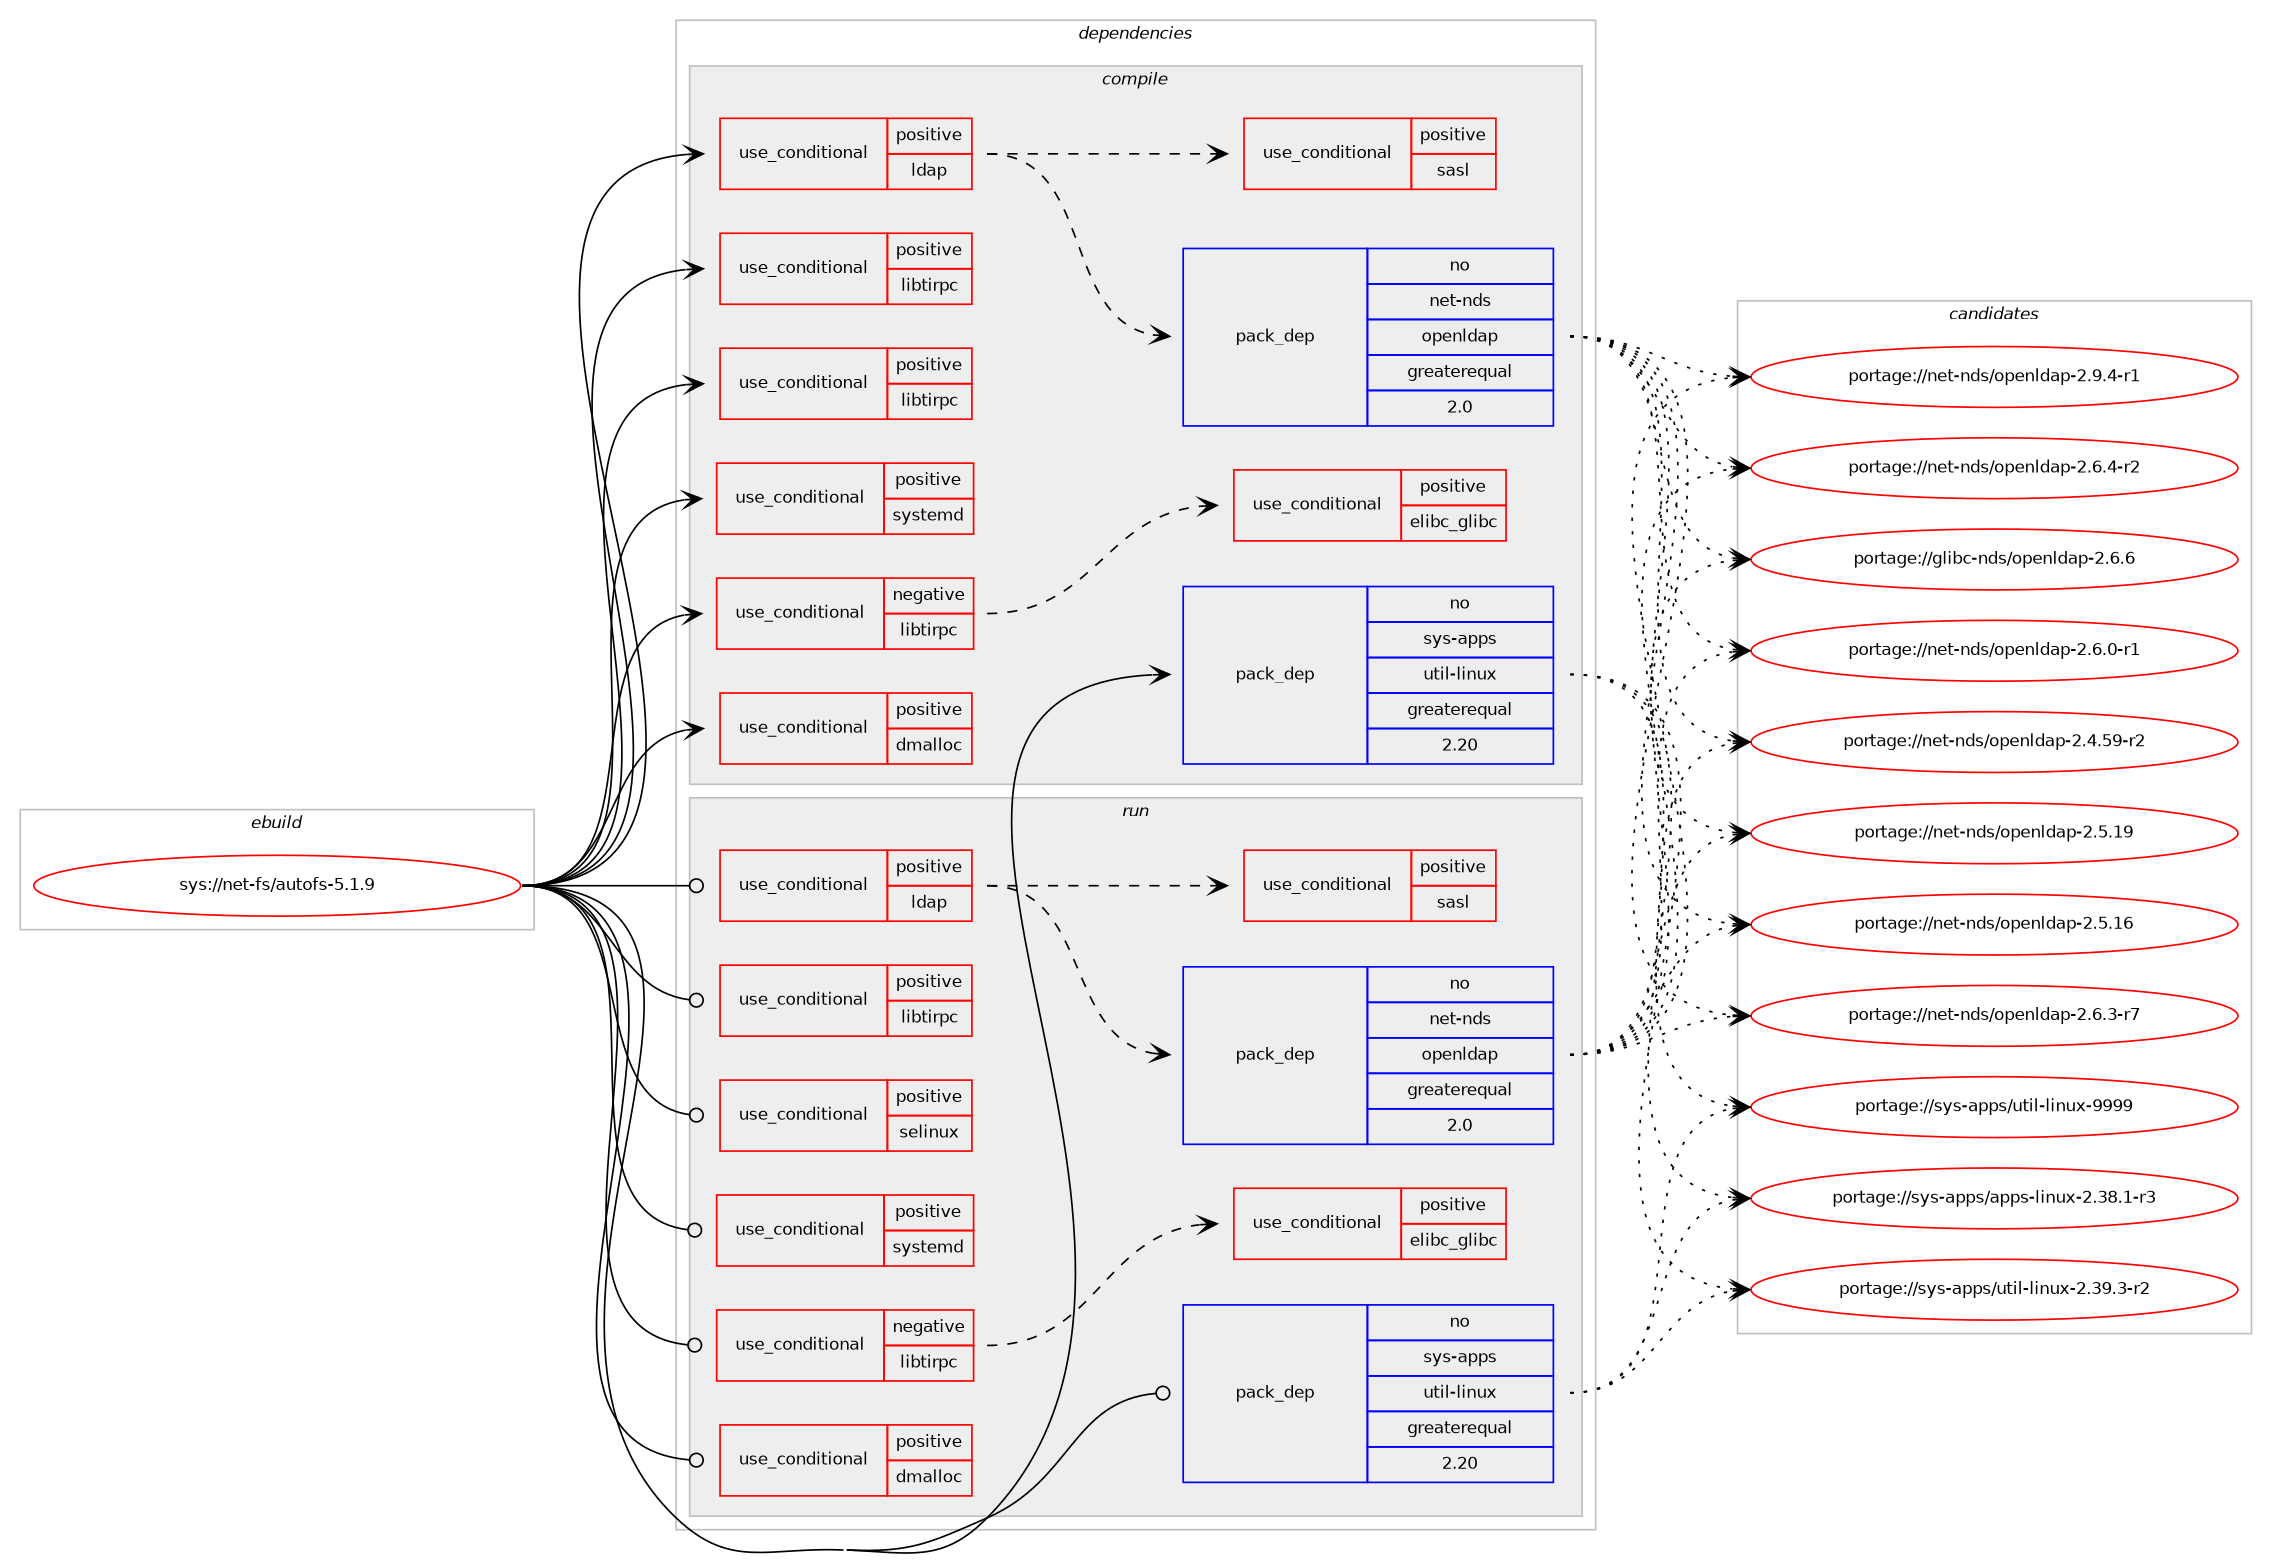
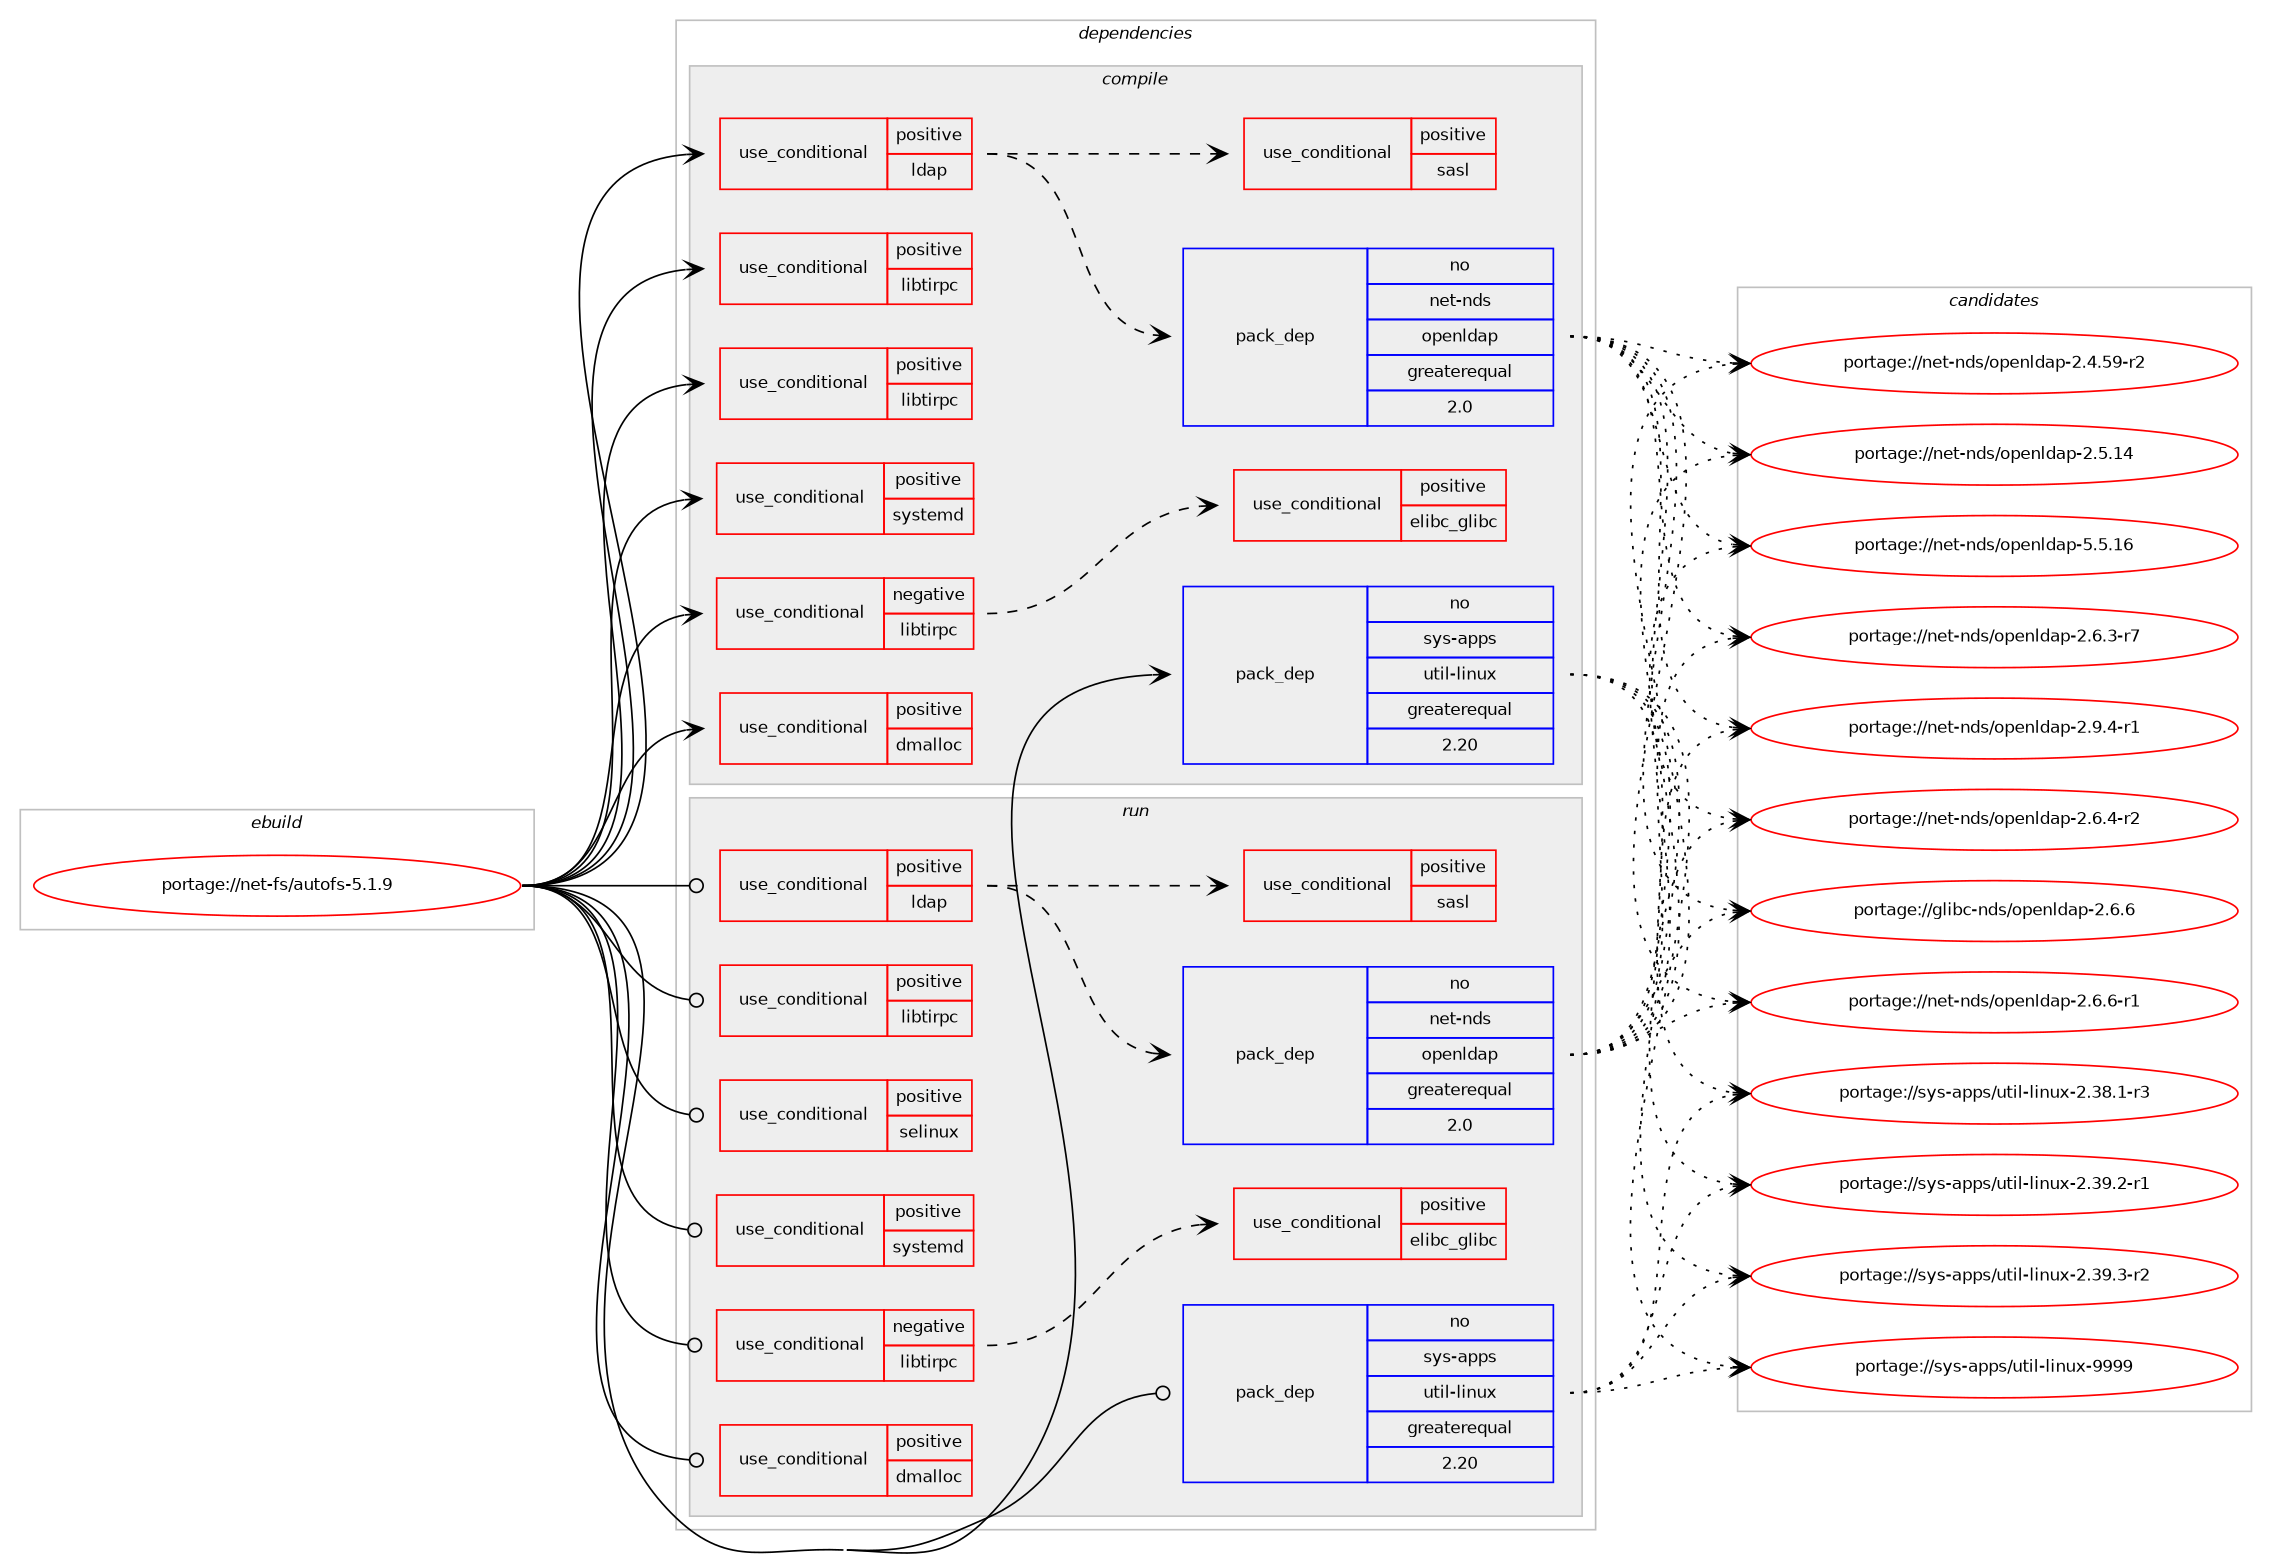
(1995, 651) -> (1995, 1002)
(1995, 833) -> (1995, 455)
(277, 886) -> (277, 886)
(1995, 925) -> (1995, 546)
none -> (1995, 1185)
(1995, 1198) -> (1995, 1094)
